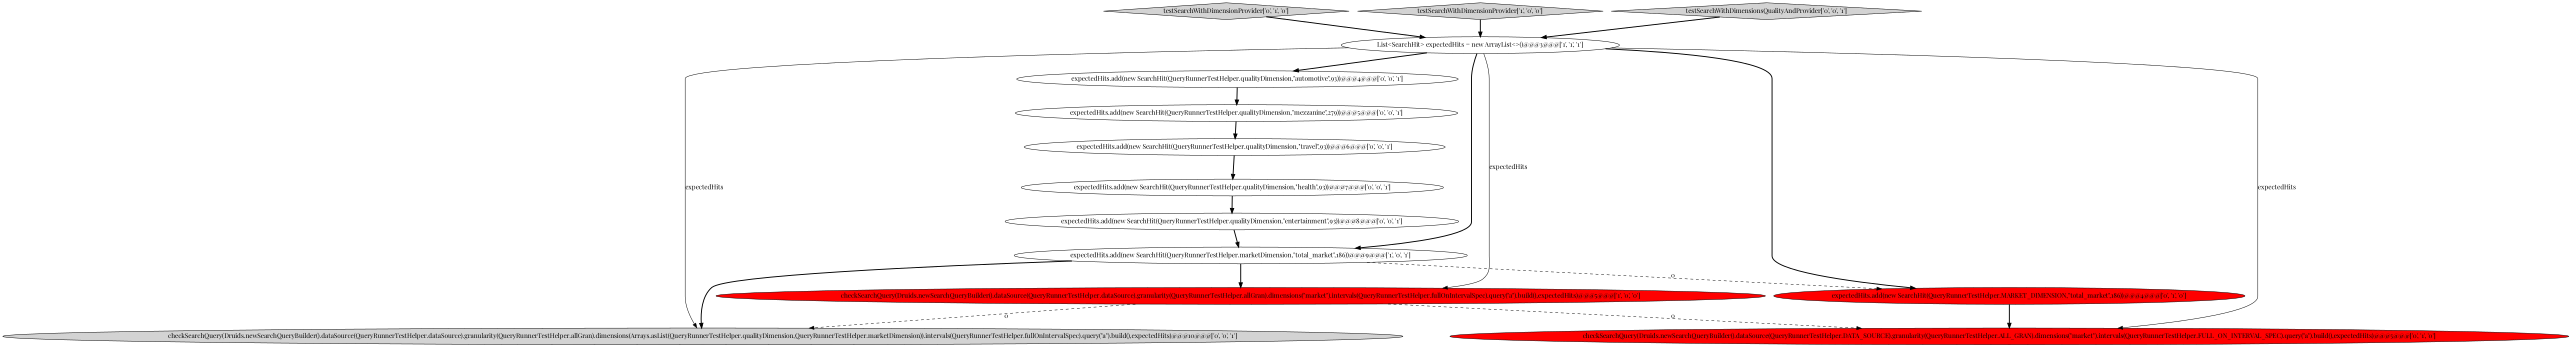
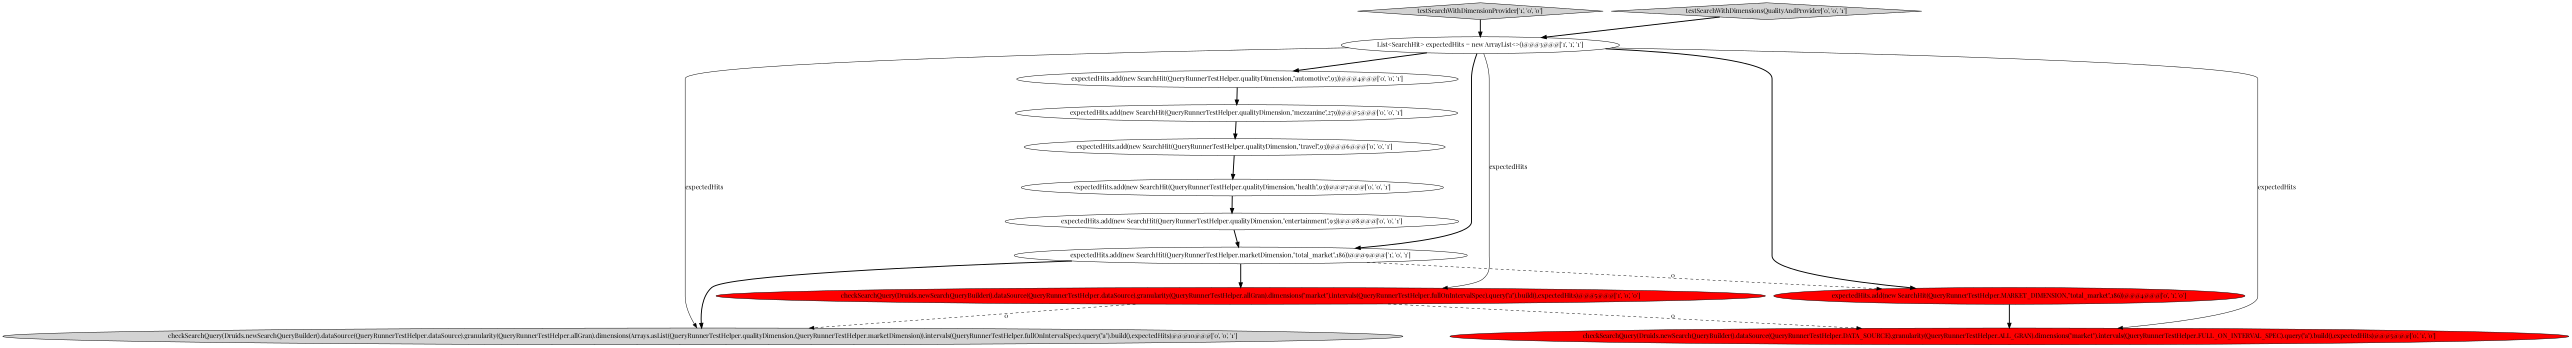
(1226, 11) -> none
